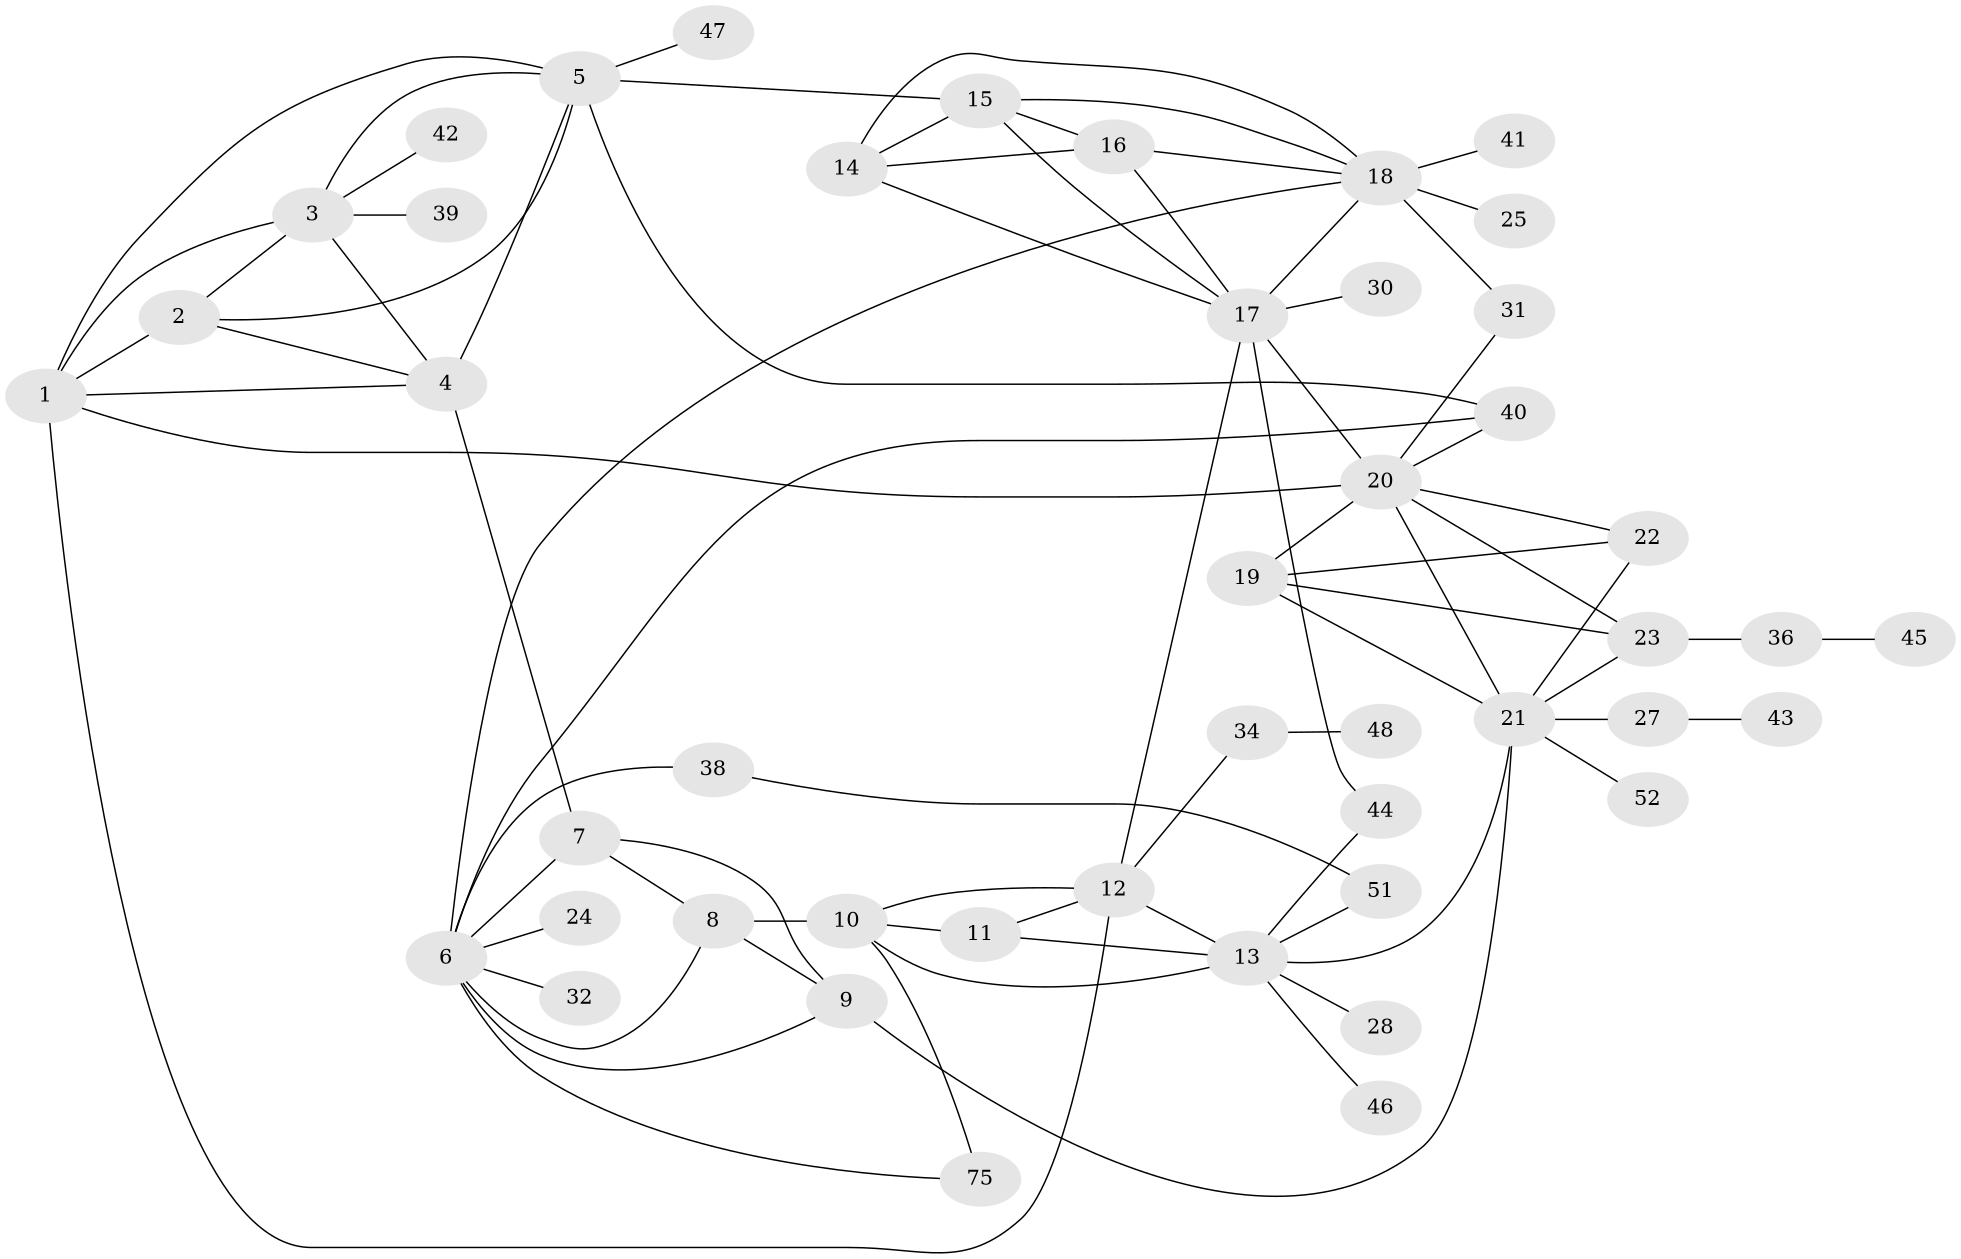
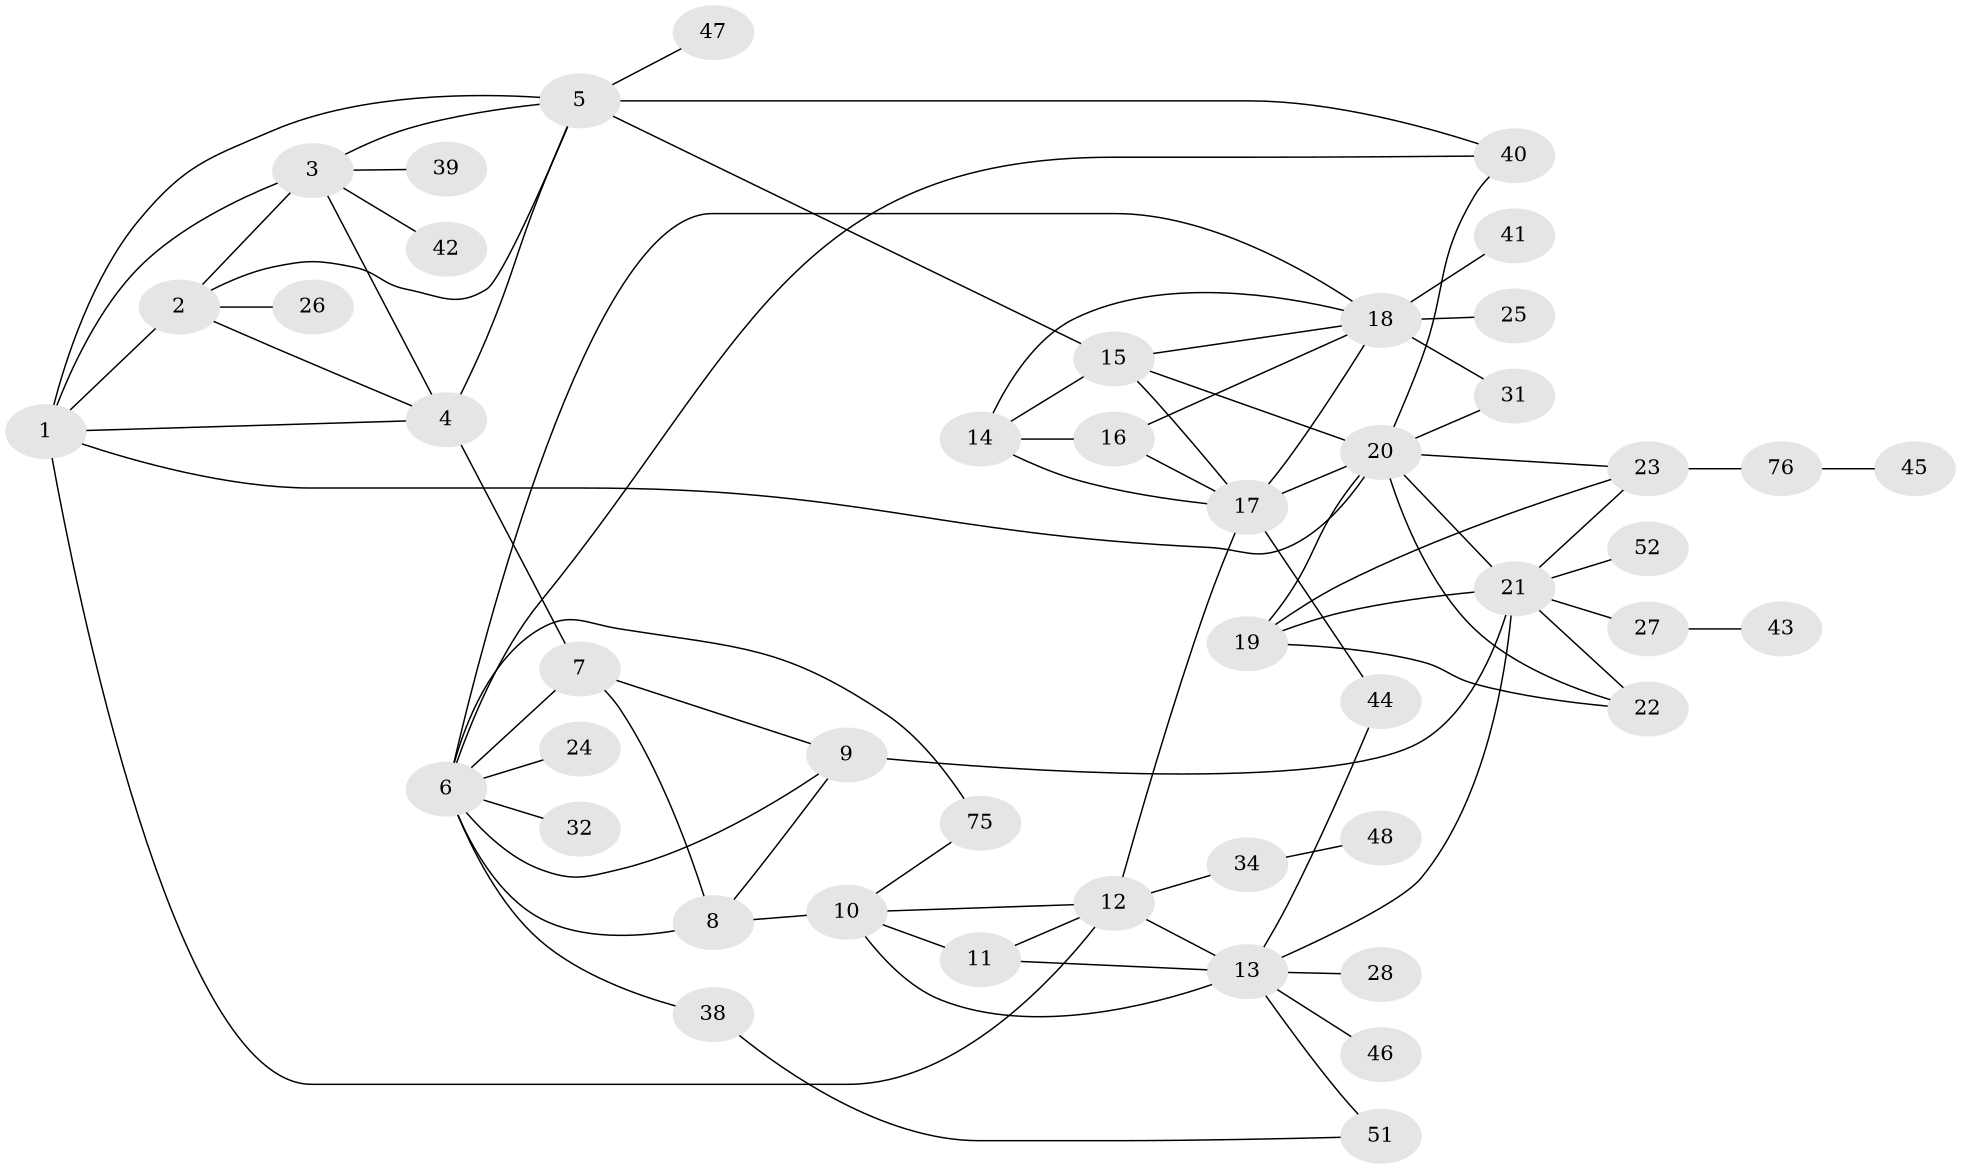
(1047, 124) -> (1247, 406)
(1381, 289) -> none
none -> (313, 307)
(1781, 639) -> (1781, 469)
